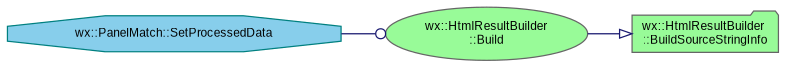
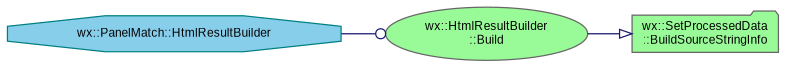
(174, 34) -> (174, 34)
(705, 34) -> (705, 34)
